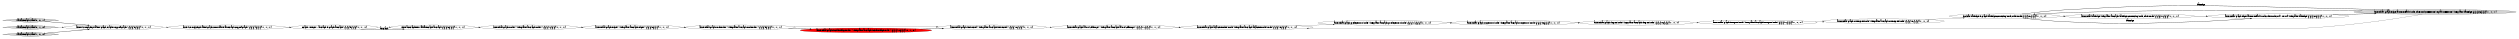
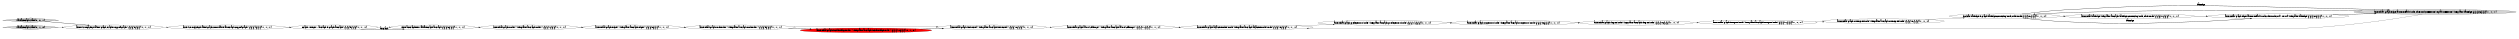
(31, 34) -> none
